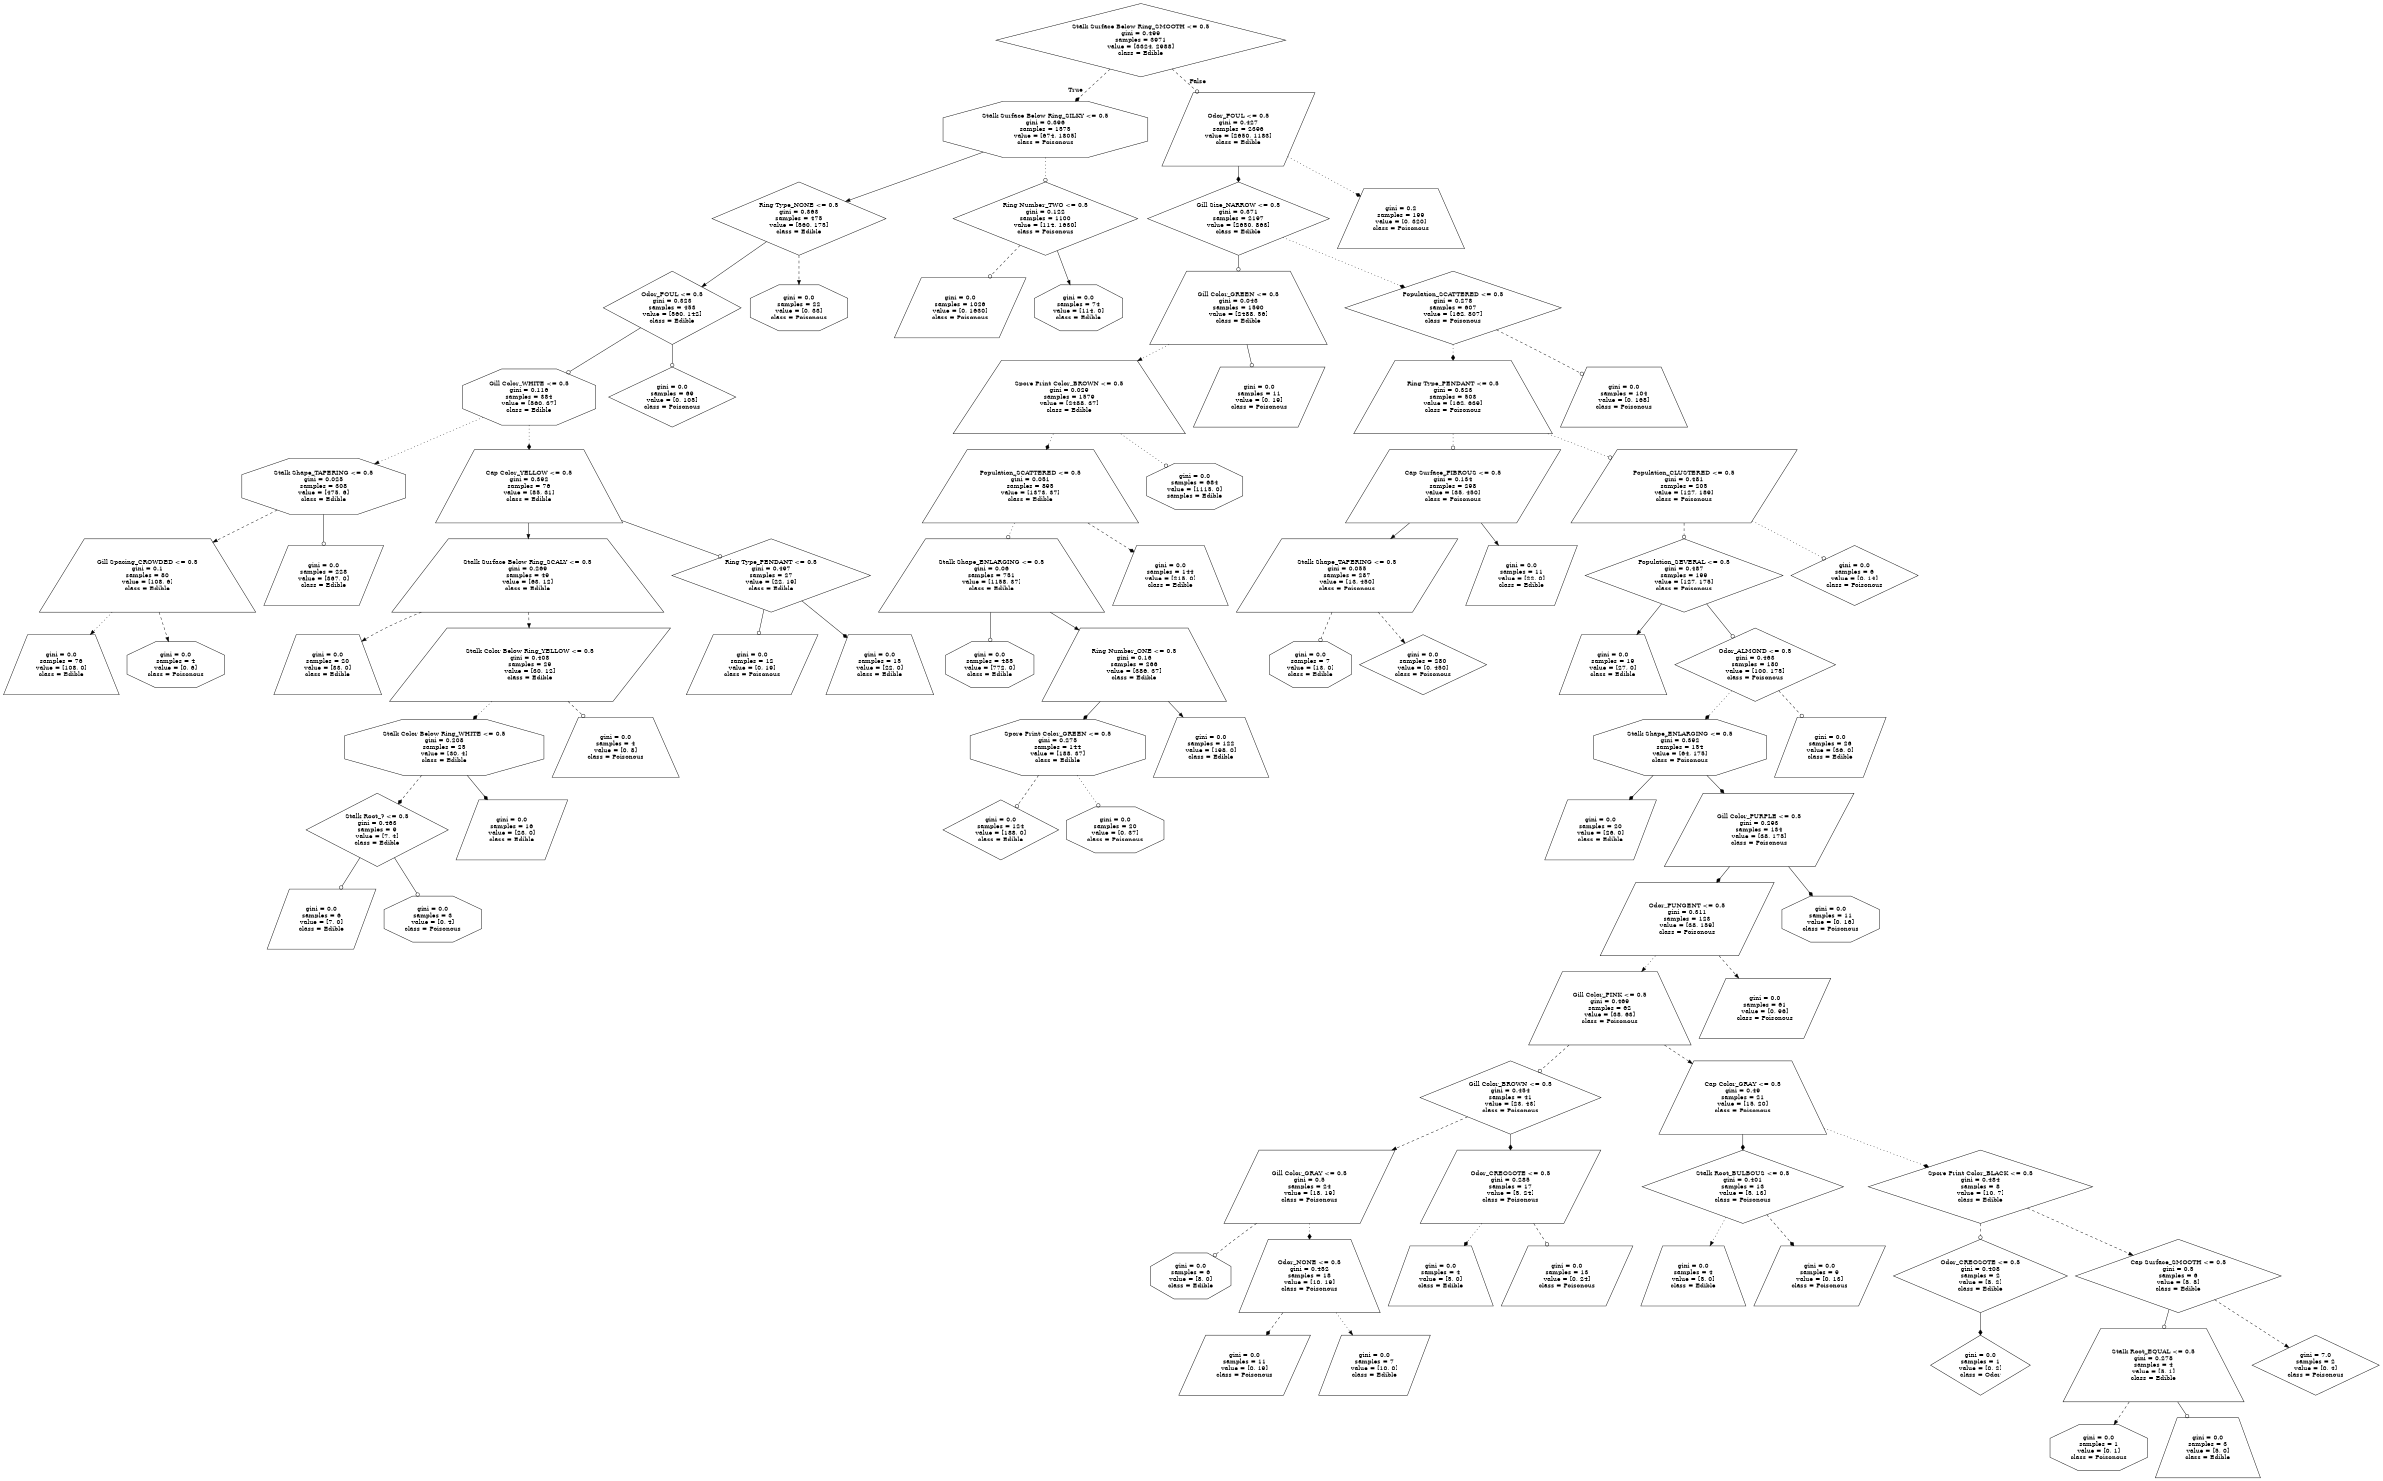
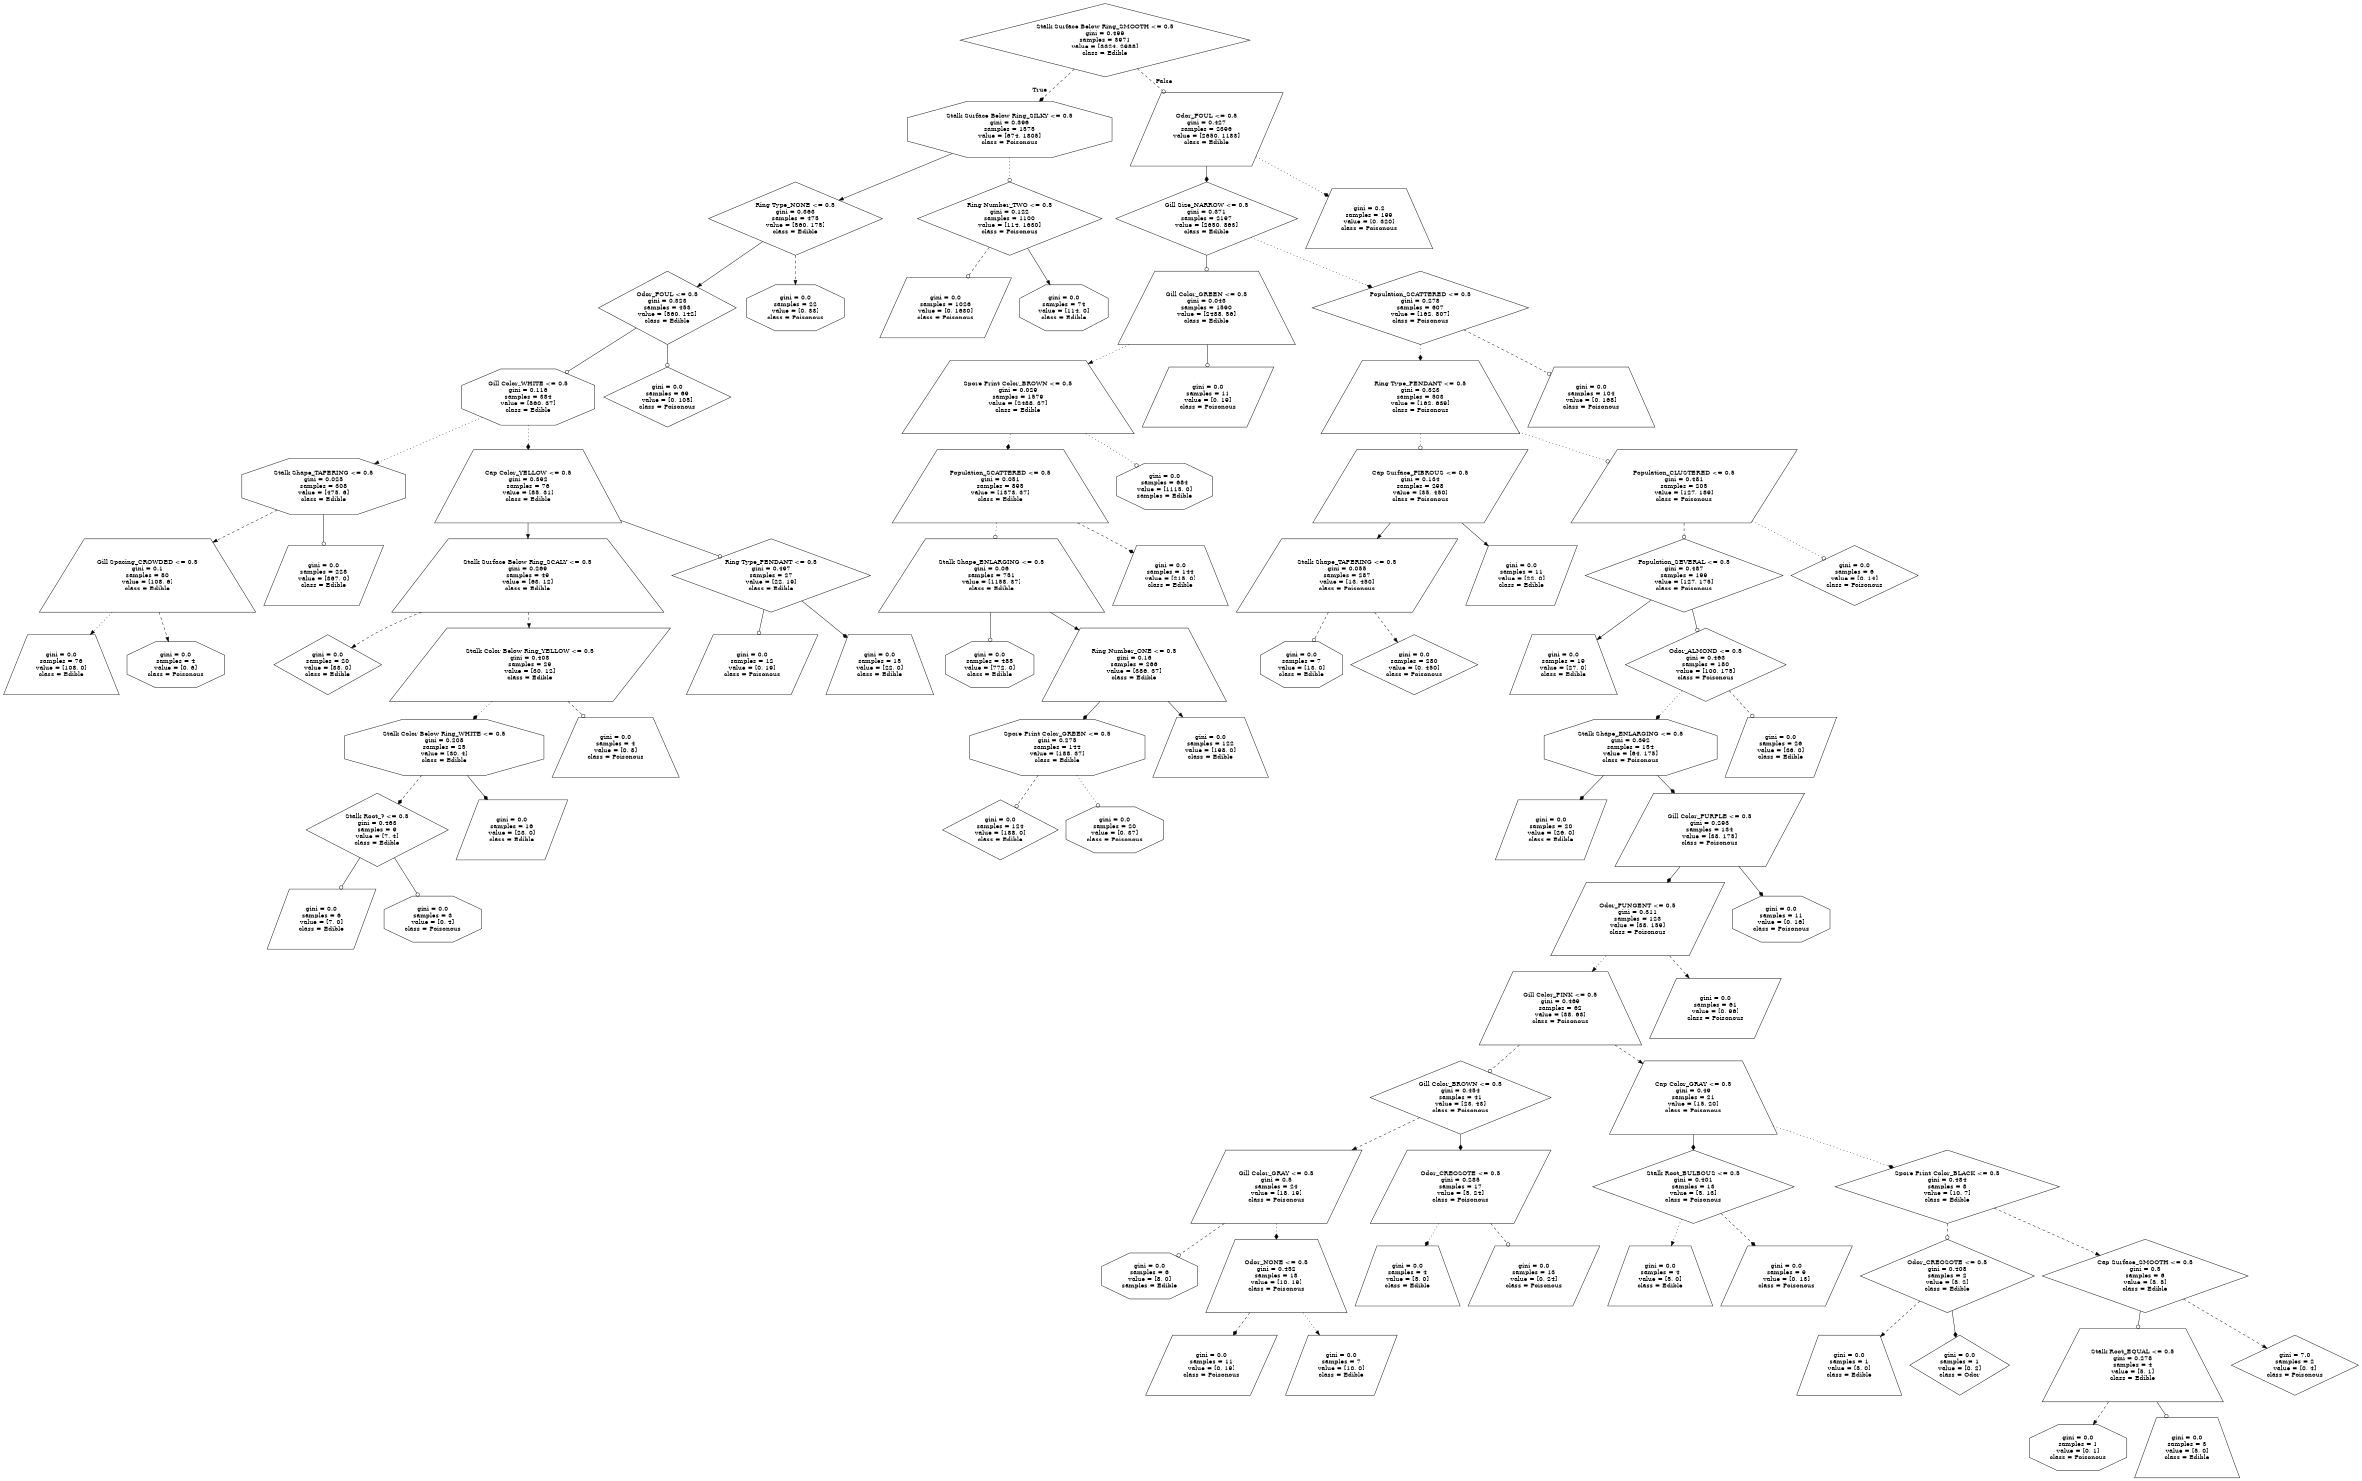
(328, 665) -> (328, 665)
(1191, 1276) -> (1150, 1276)
none -> (1849, 1365)
